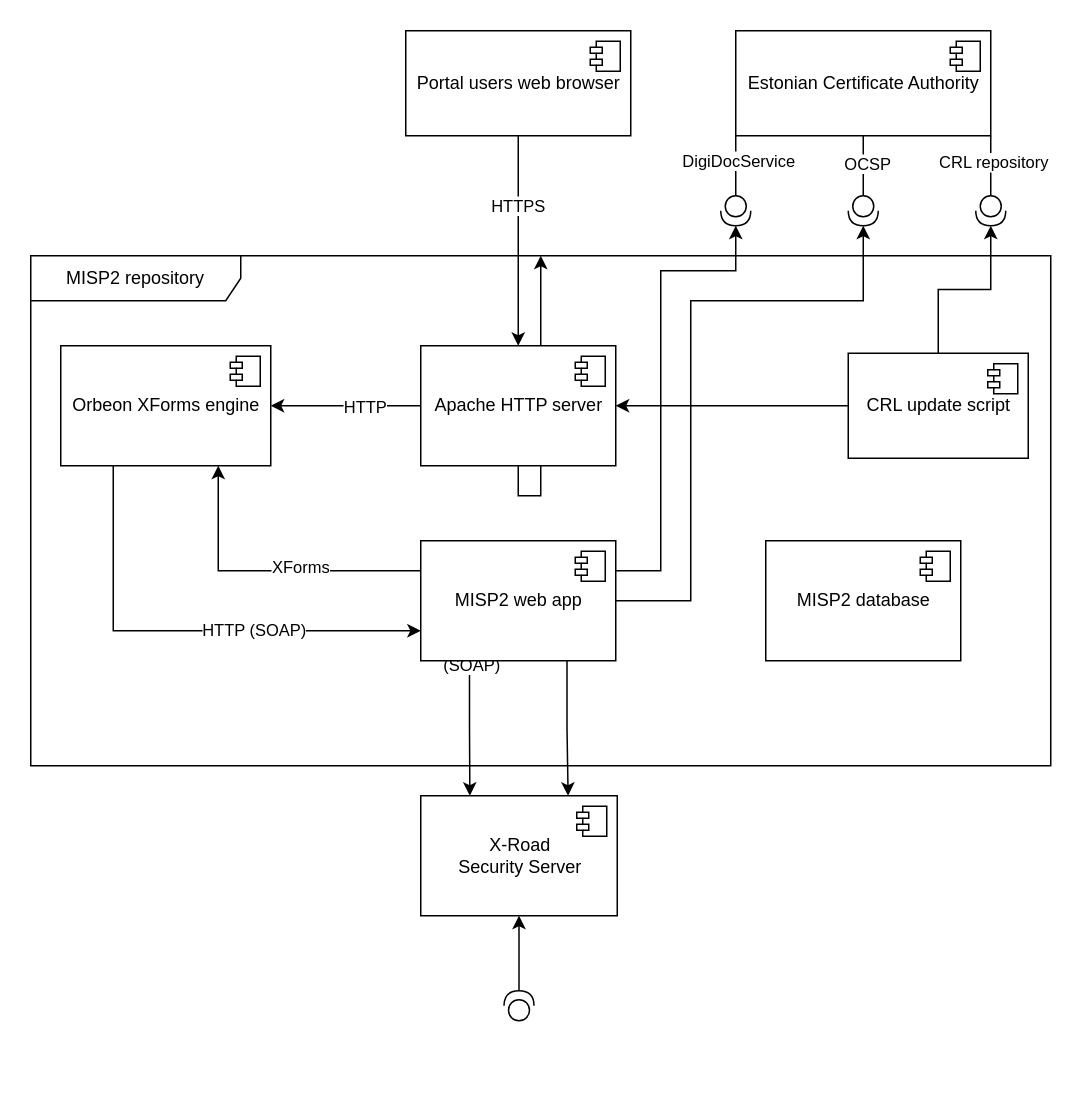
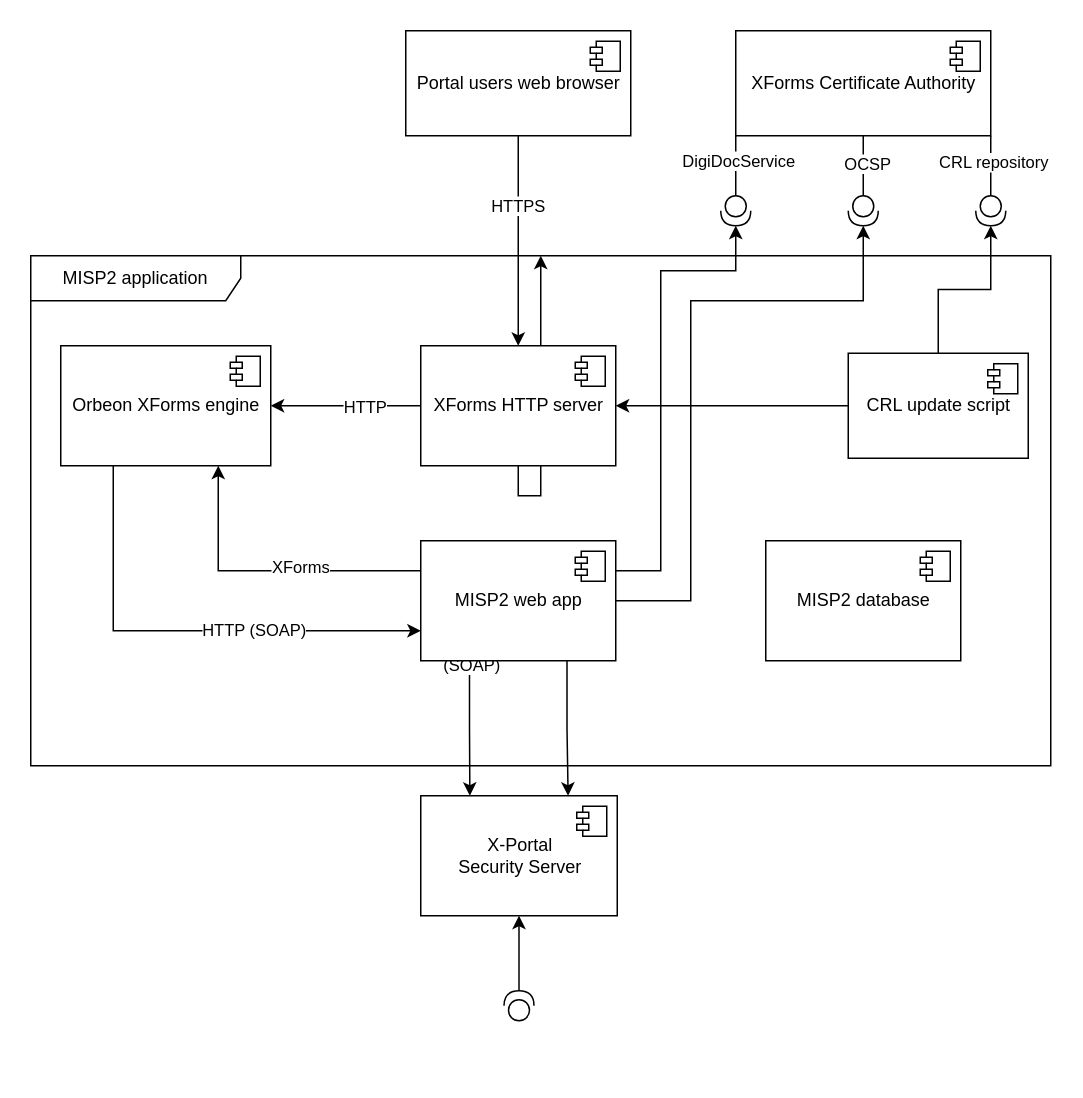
(864, 83) -> (864, 83)
(136, 278) -> (136, 278)
(519, 406) -> (519, 406)
(521, 856) -> (521, 856)
